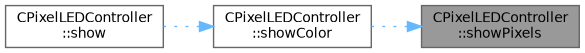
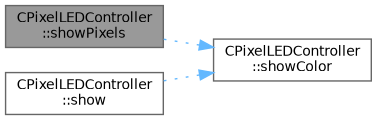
(389, 27) -> (182, 42)
